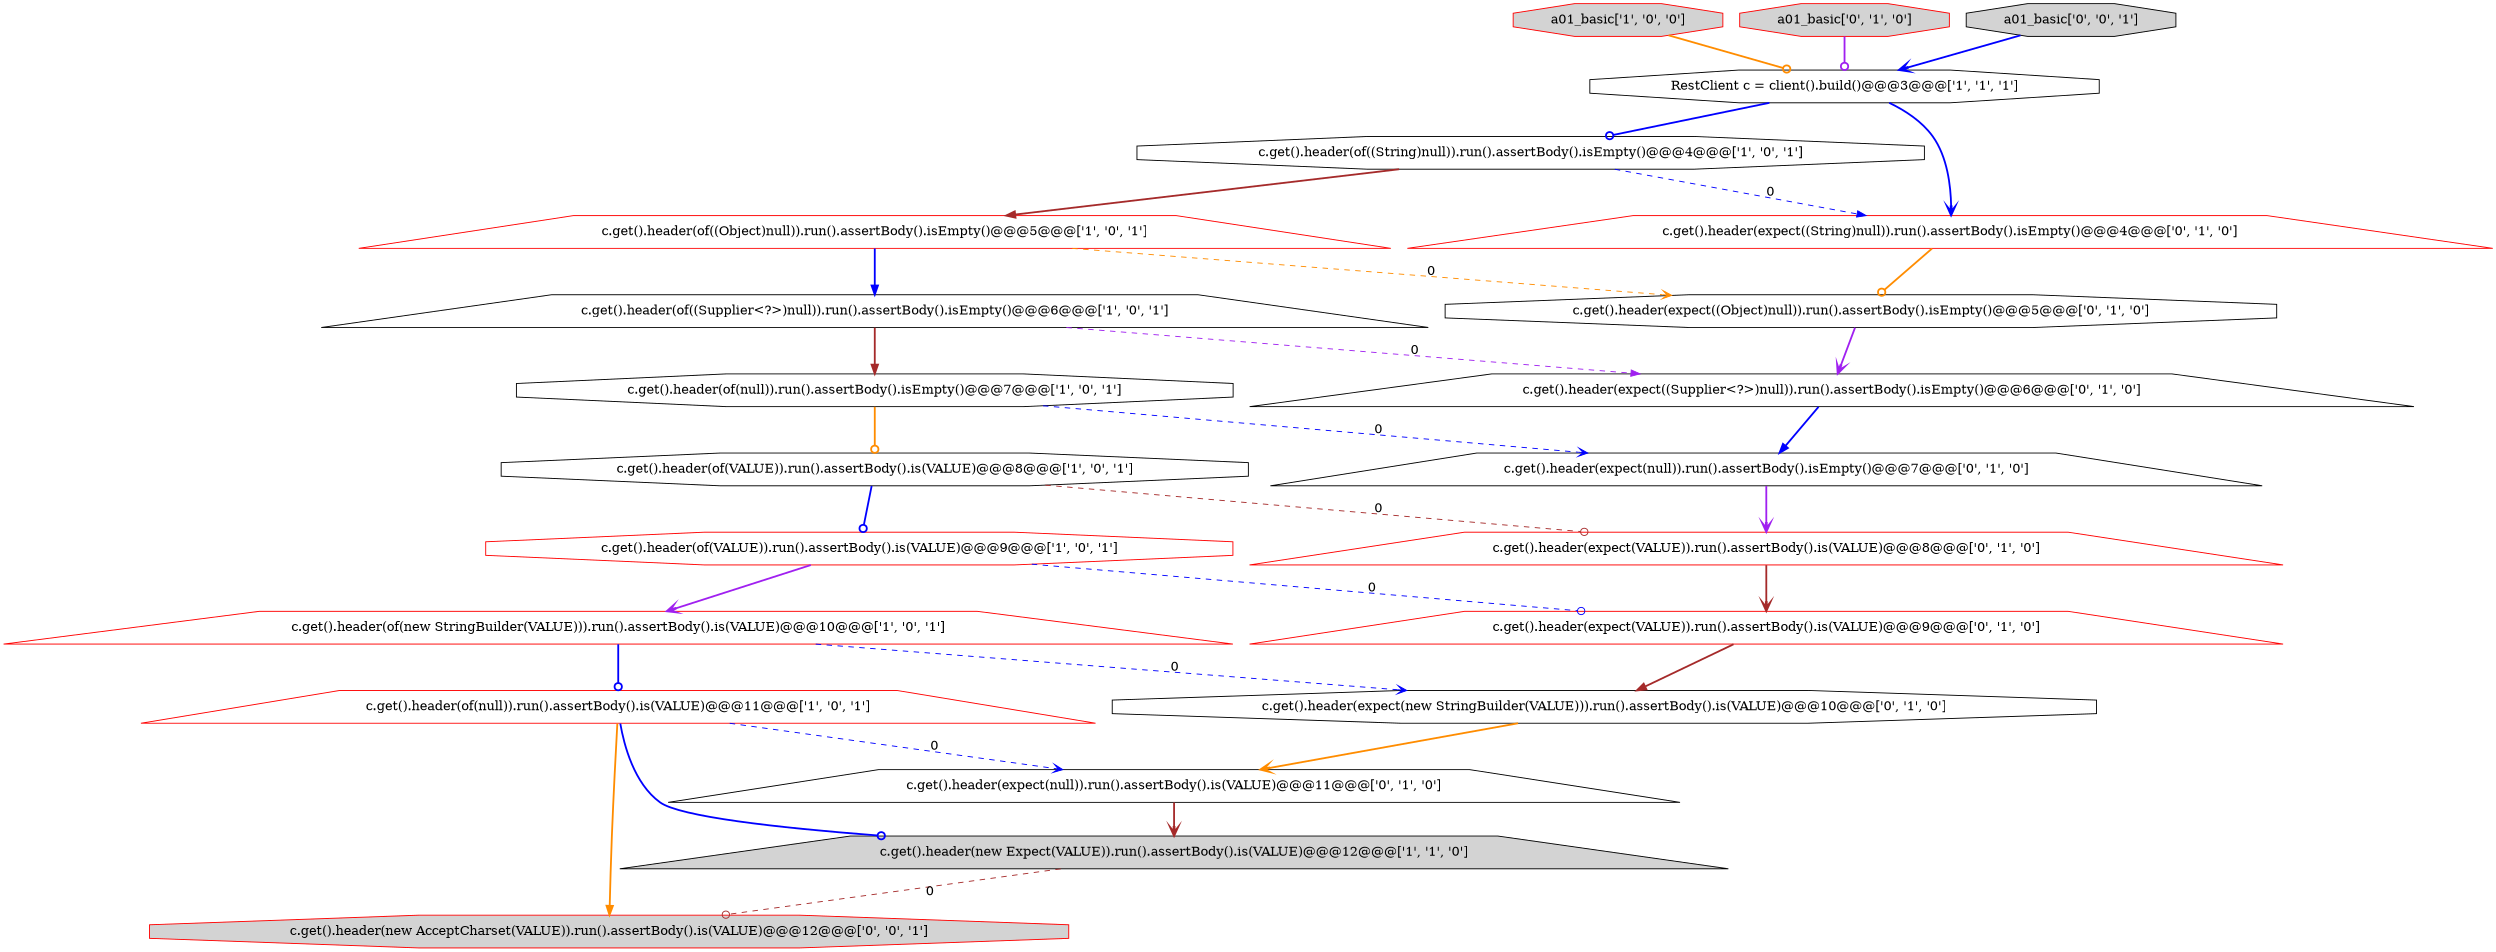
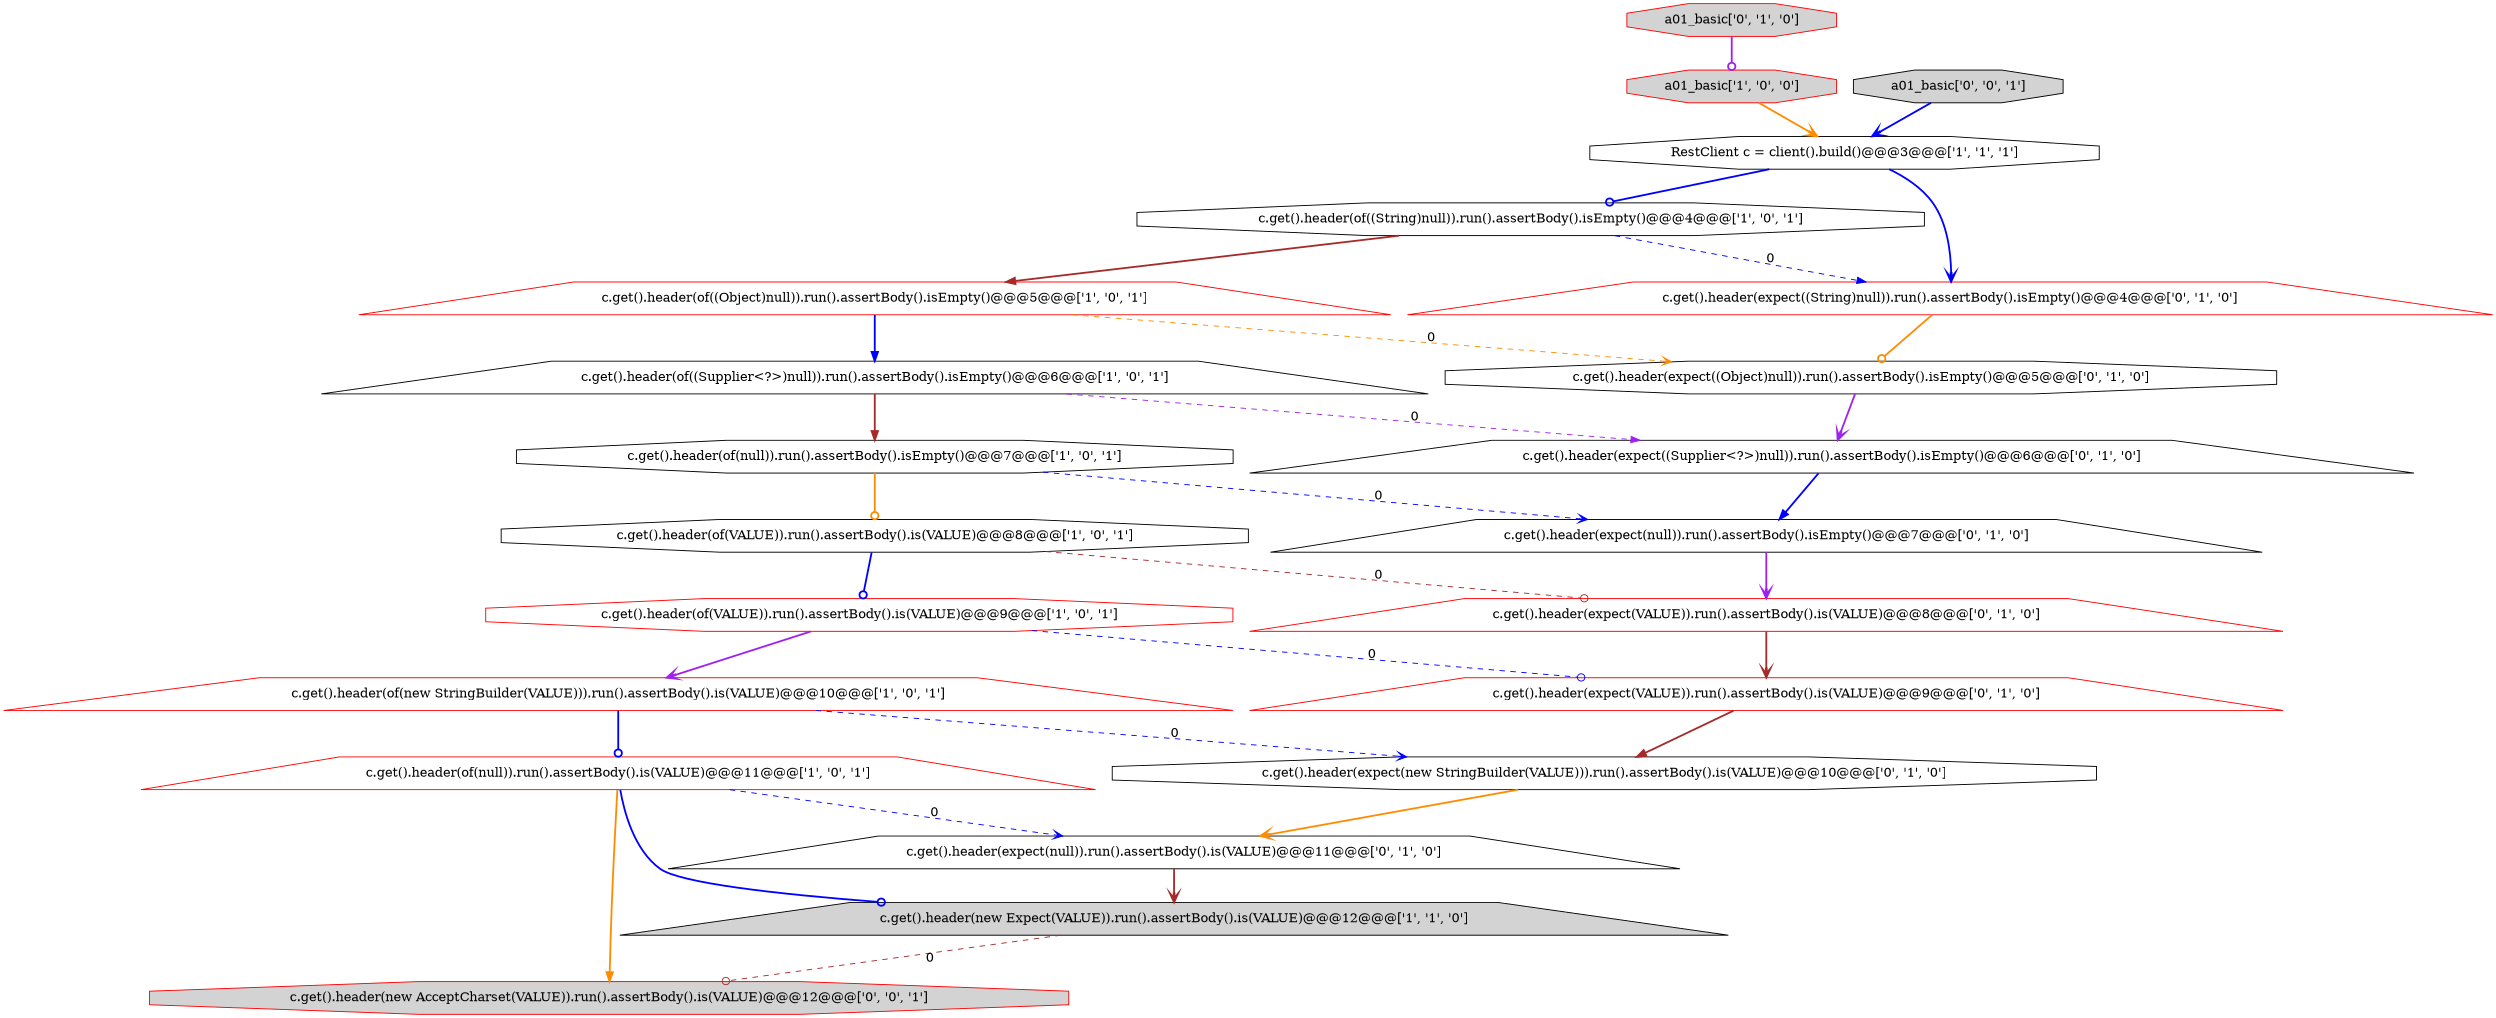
(1845, 50) -> (1732, 50)
(1726, 52) -> (1784, 117)
